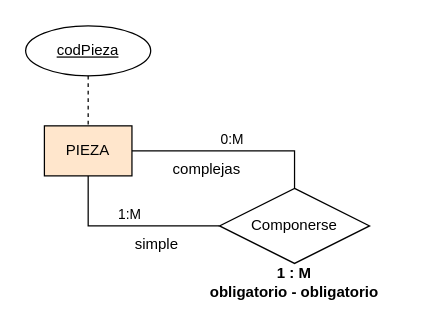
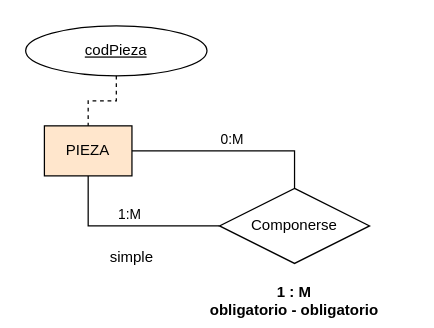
(88, 51) -> (116, 51)
(207, 169) -> none
(157, 244) -> (132, 257)
(294, 282) -> (294, 301)
